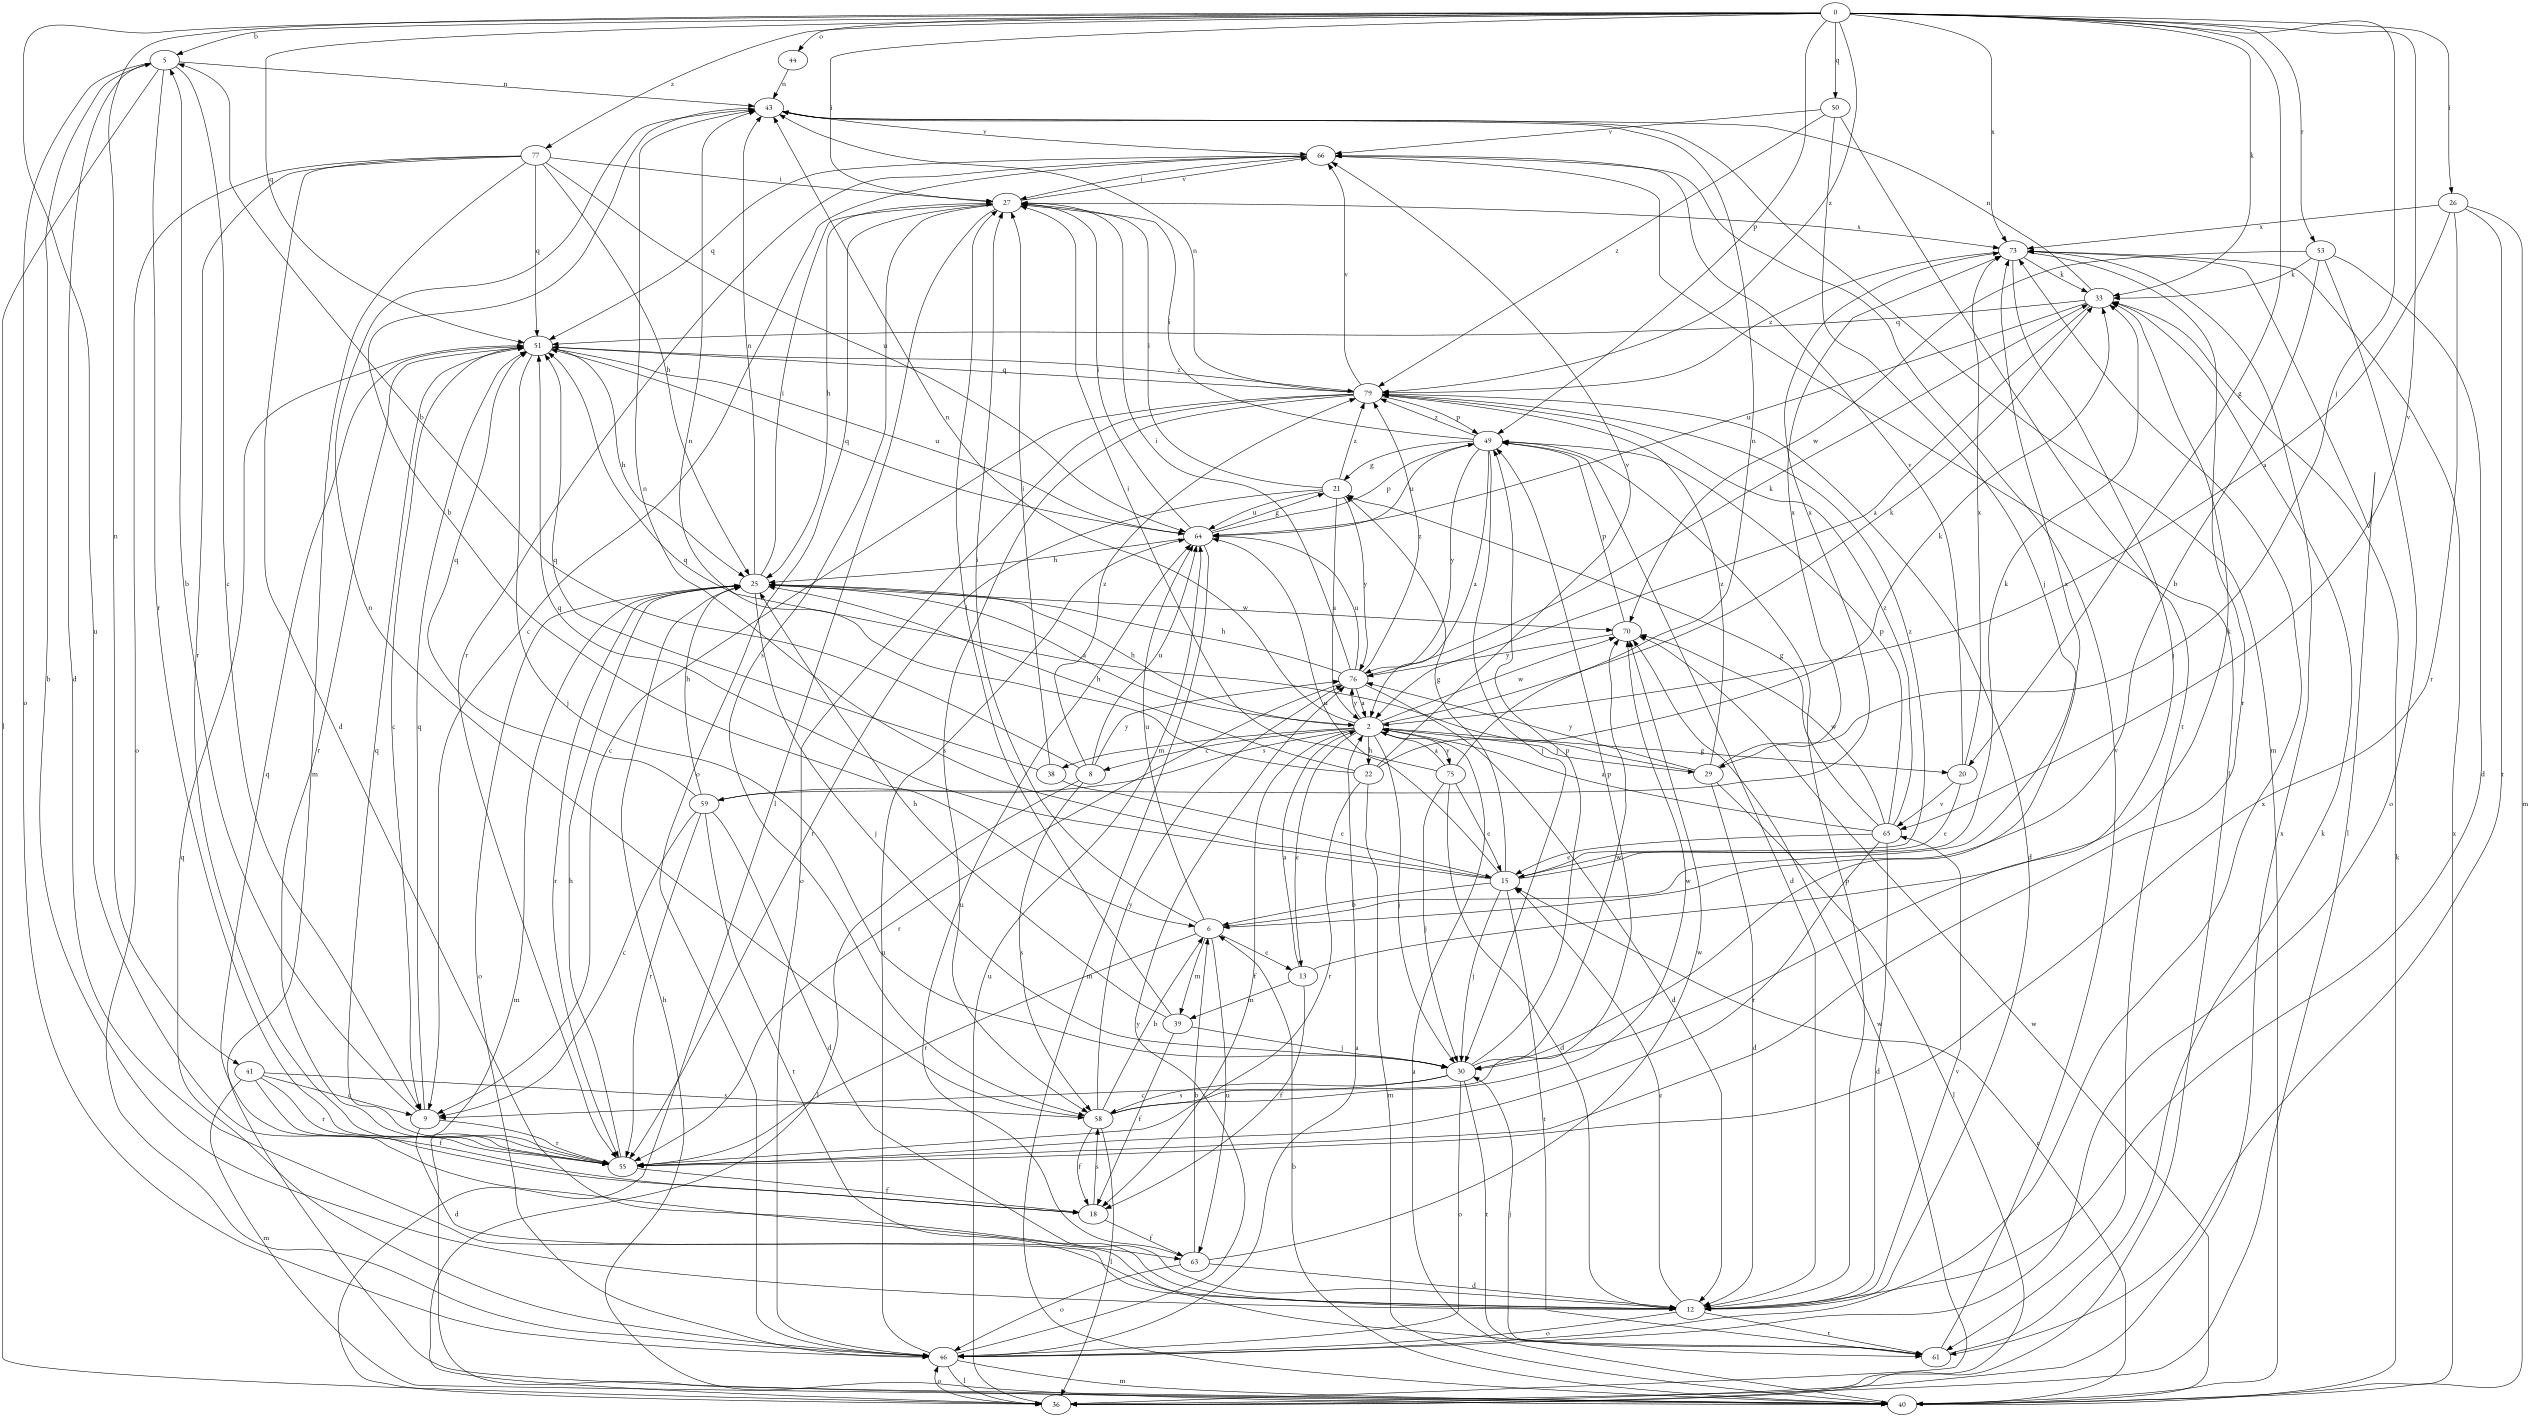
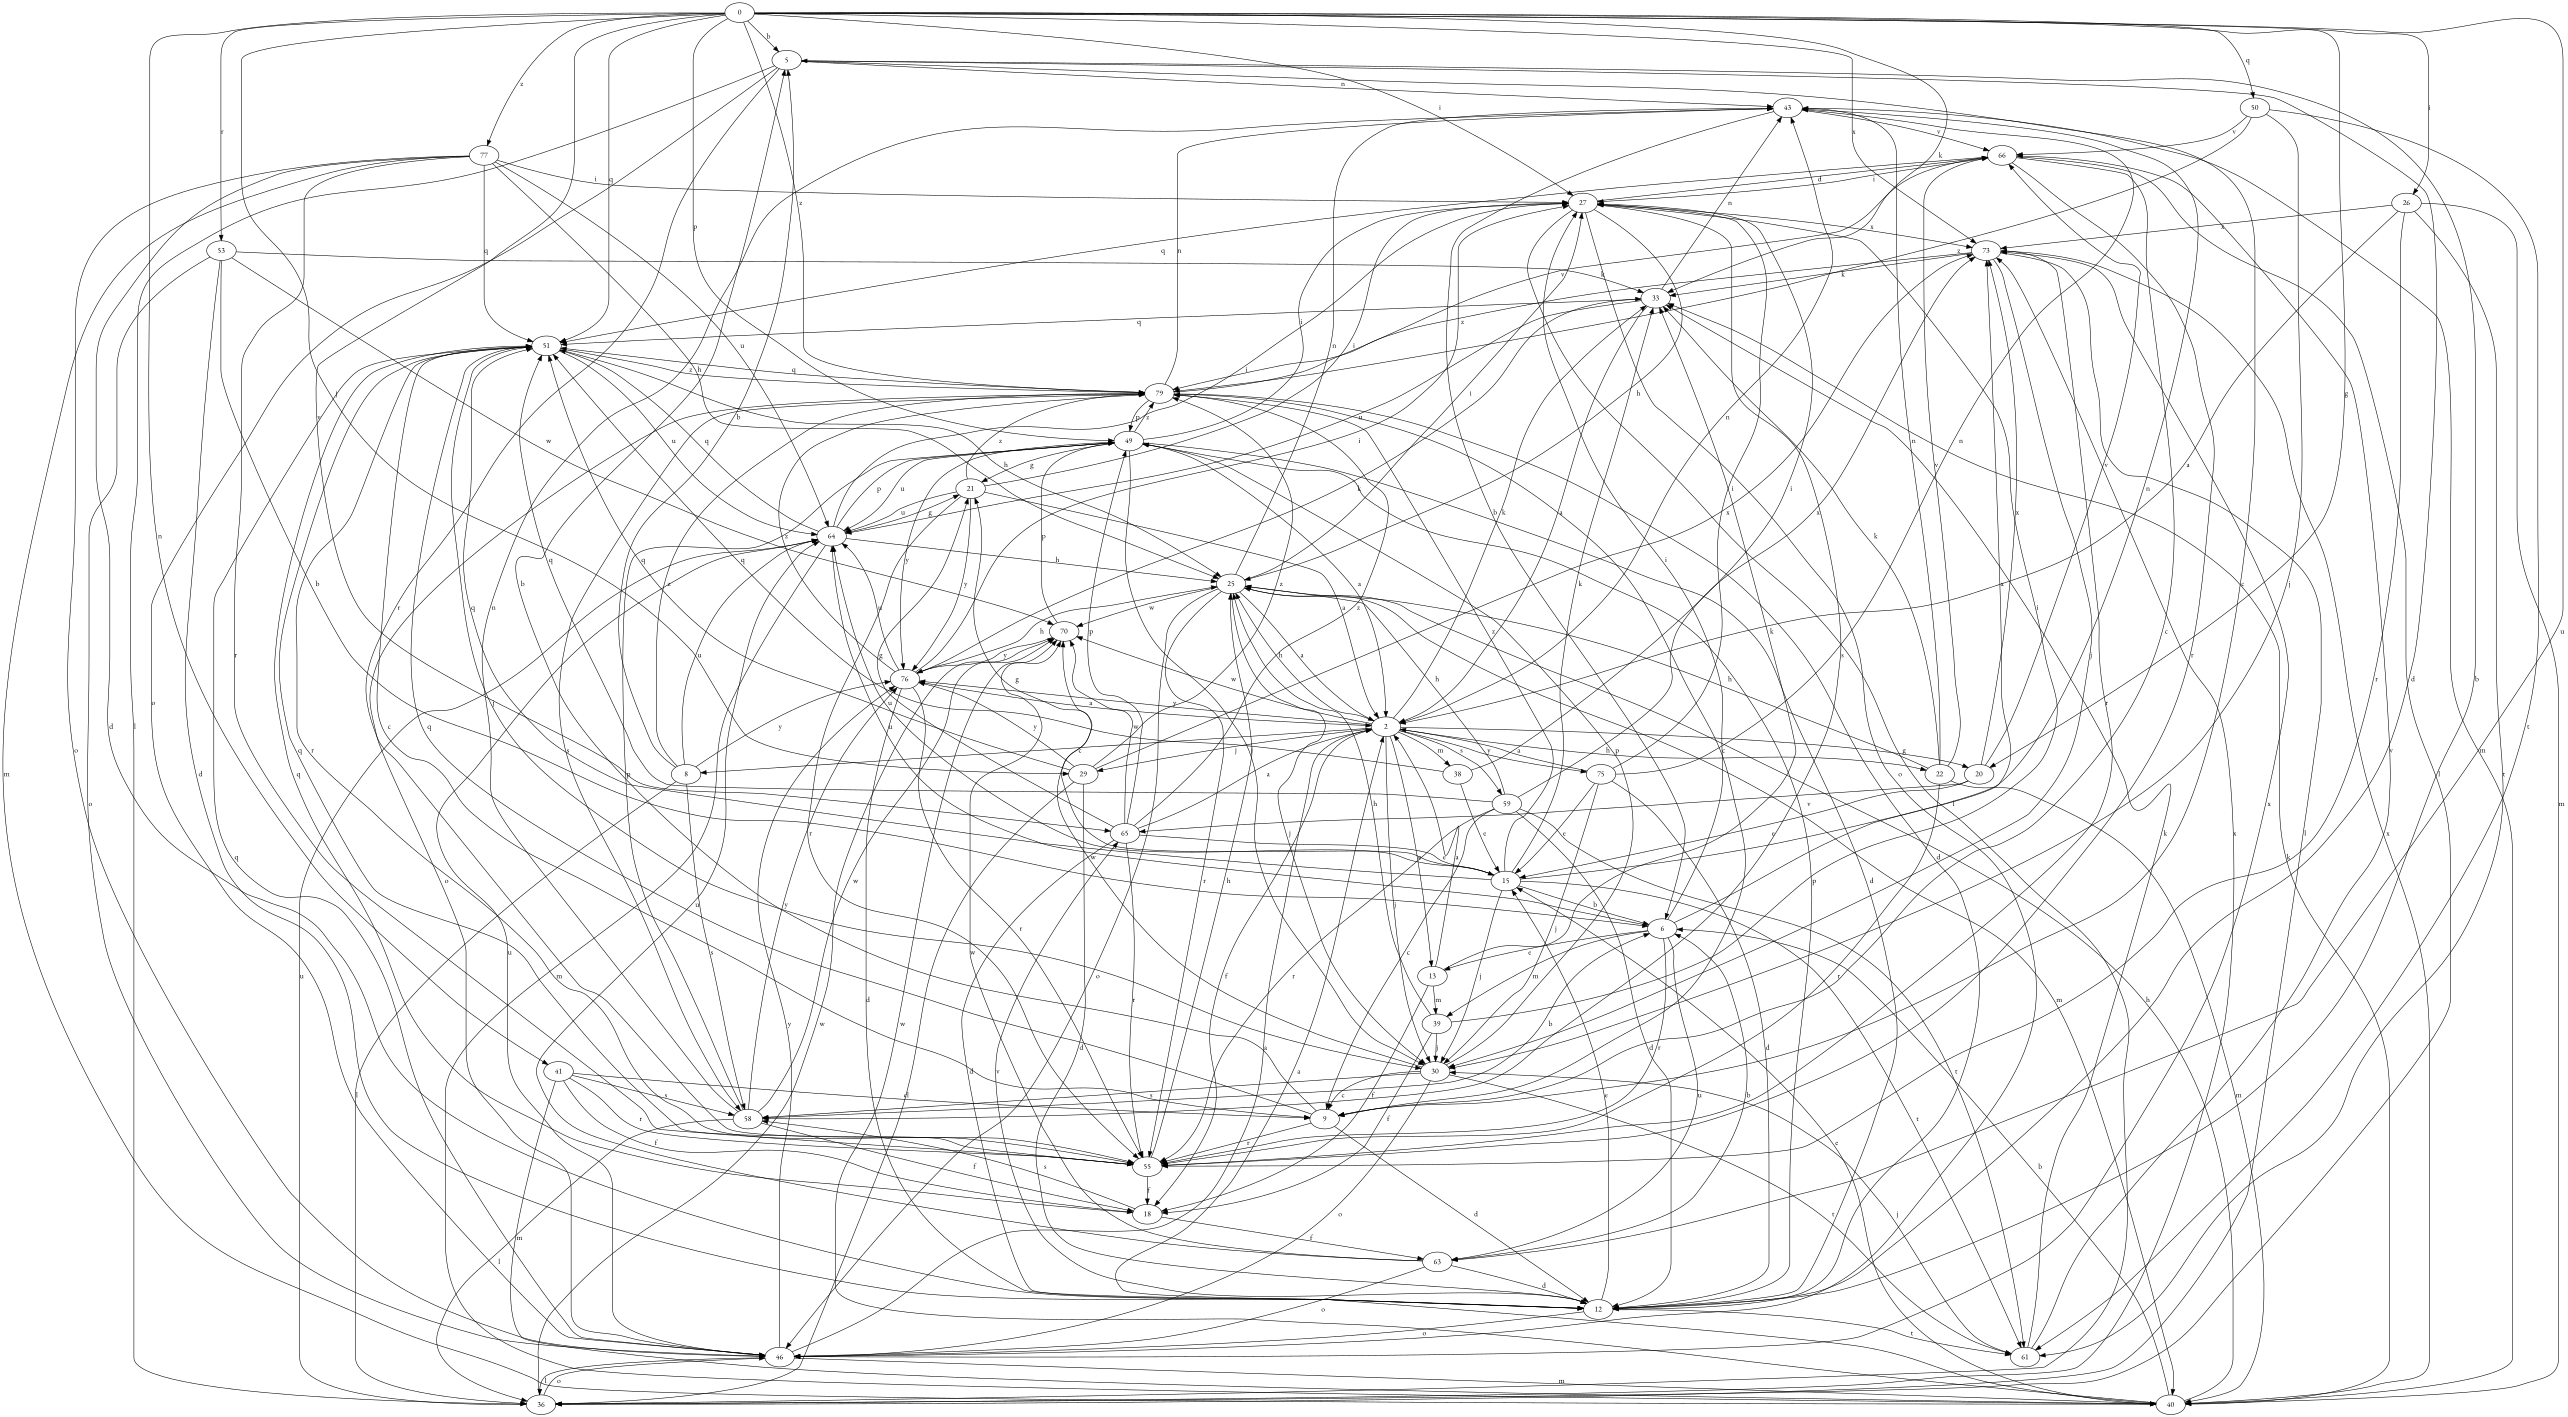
(793, 60) -> none
(1184, 179) -> (1820, 179)
